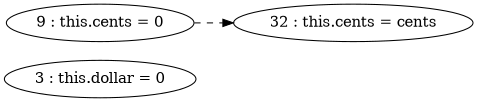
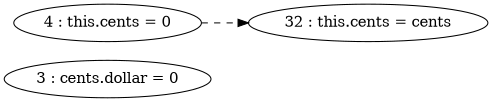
(100, 23) -> (108, 23)
(100, 79) -> (108, 79)
